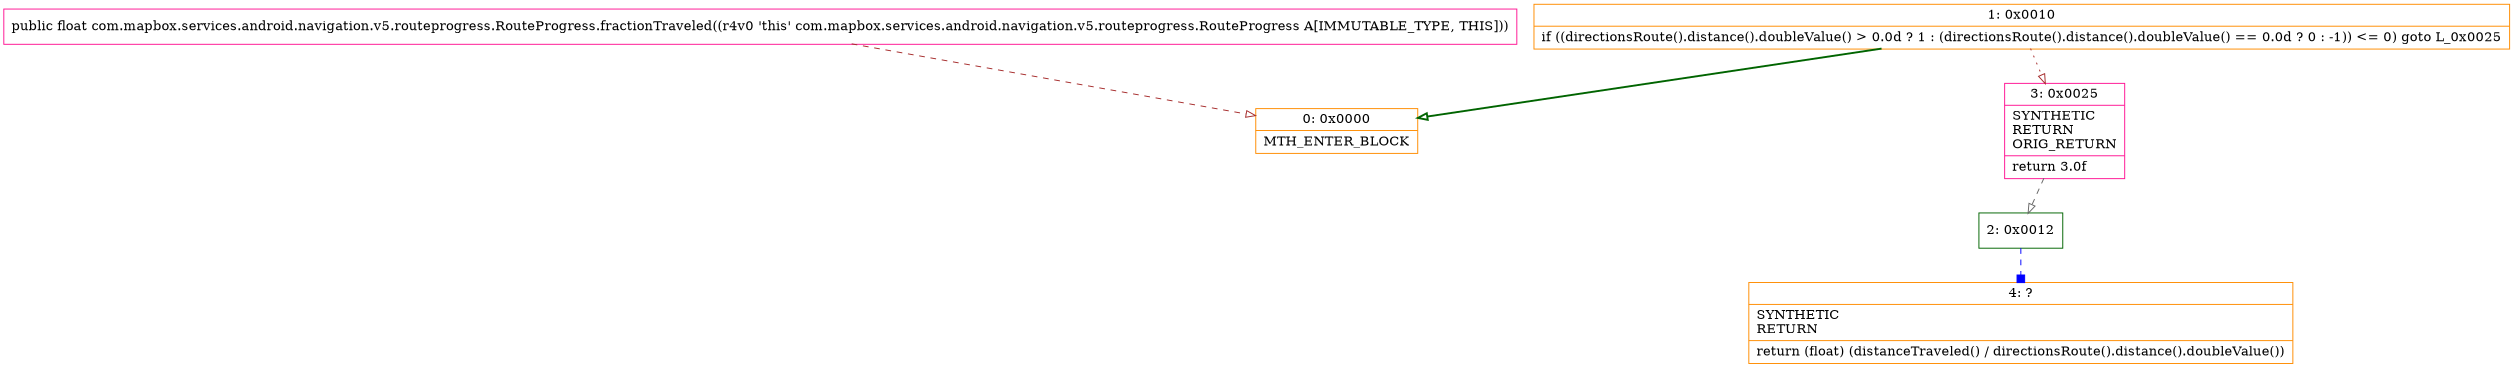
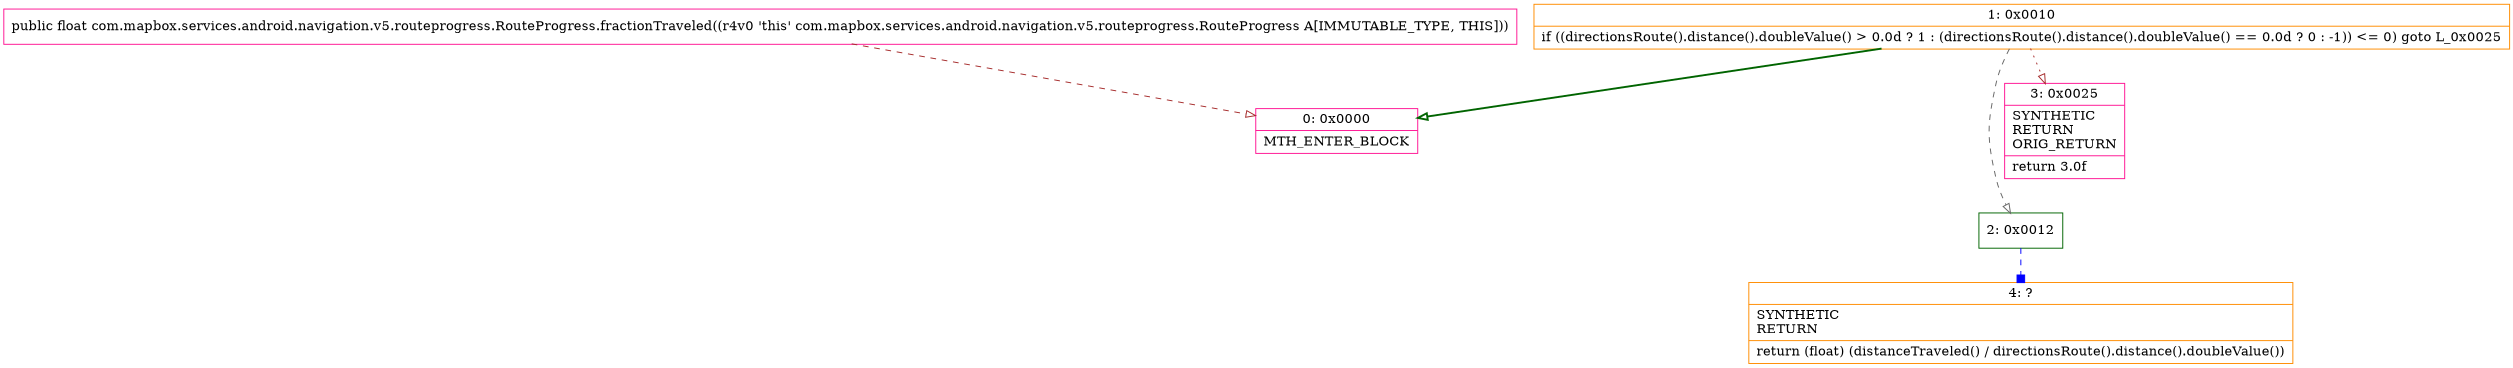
(1337, 131) -> (1337, 131)
(2038, 191) -> (1989, 126)
